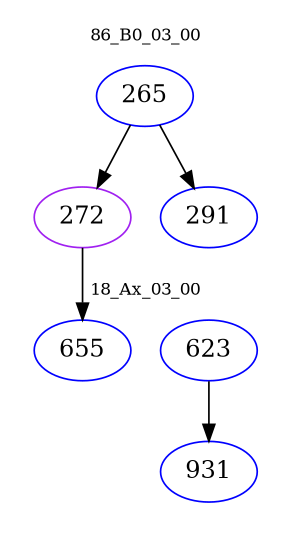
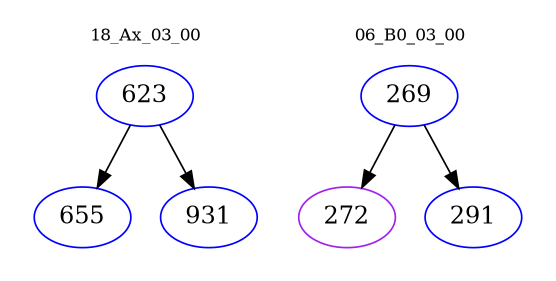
(146, 36) -> (410, 36)
(145, 96) -> (409, 96)
(83, 285) -> (118, 149)
